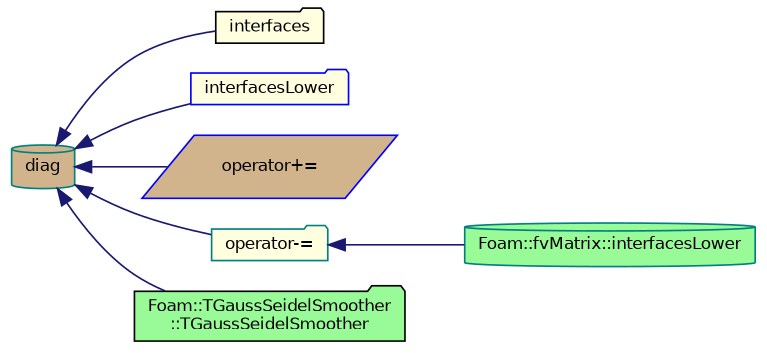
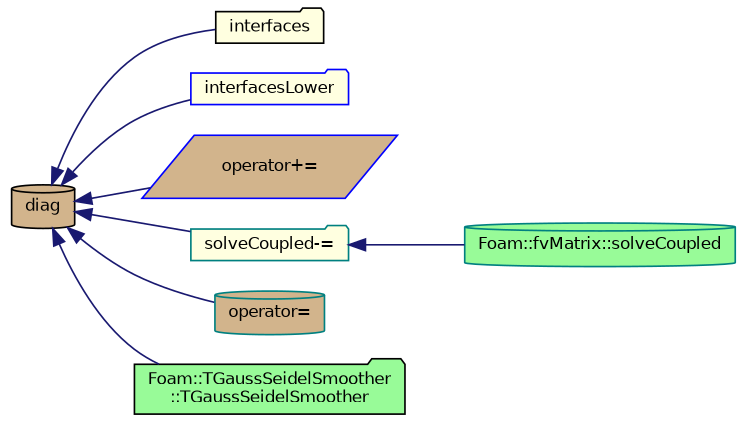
(43, 167) -> (43, 207)
(270, 245) -> (270, 245)
(610, 245) -> (600, 245)
none -> (270, 313)
